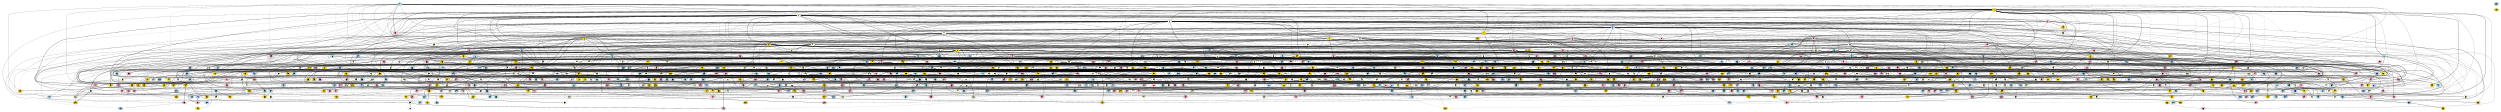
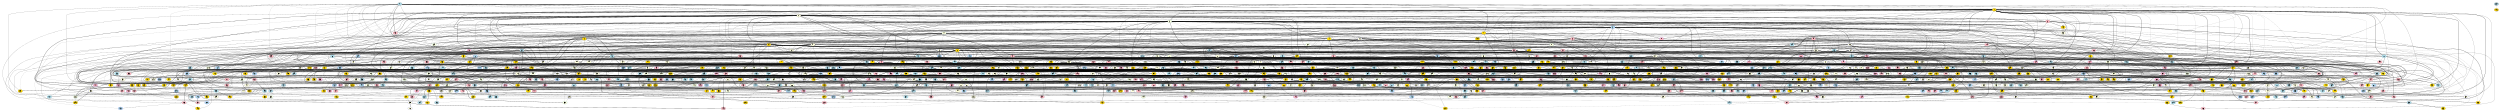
(507, 68) -> (507, 68)
(2326, 85) -> (2326, 85)
